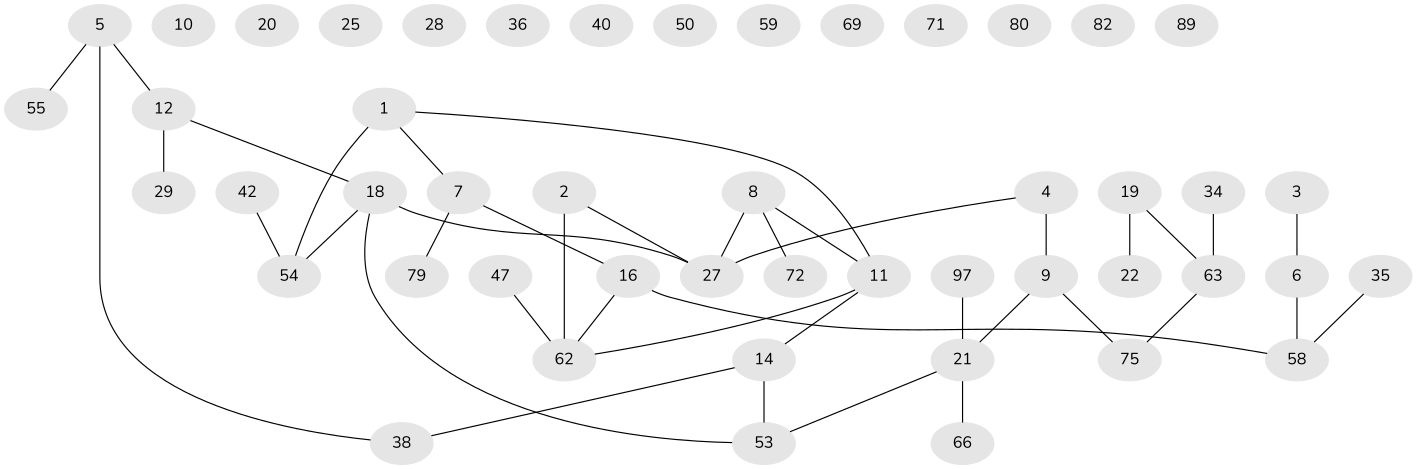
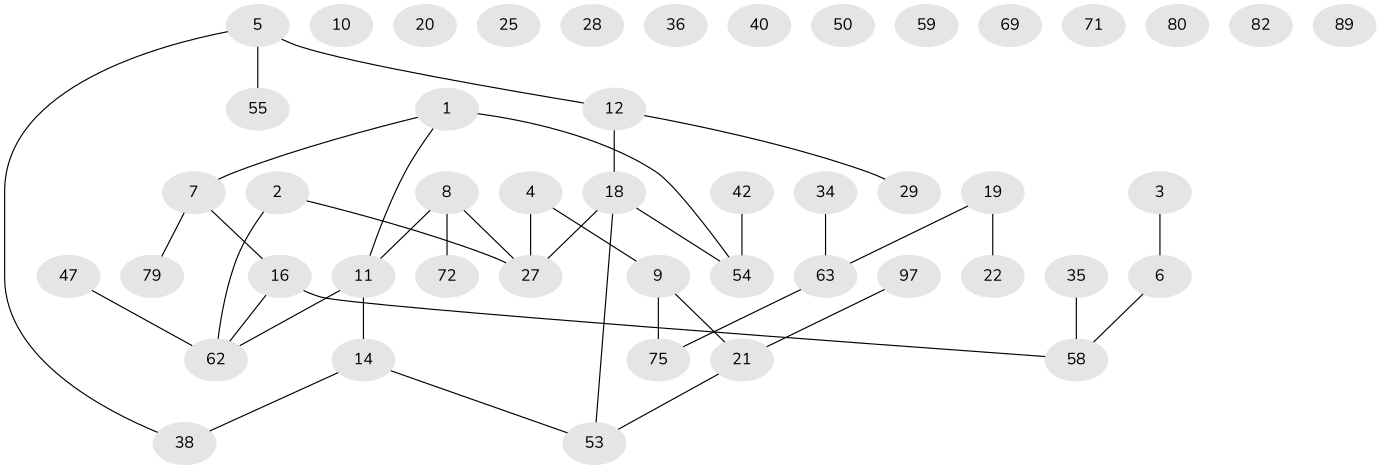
(963, 444) -> none
